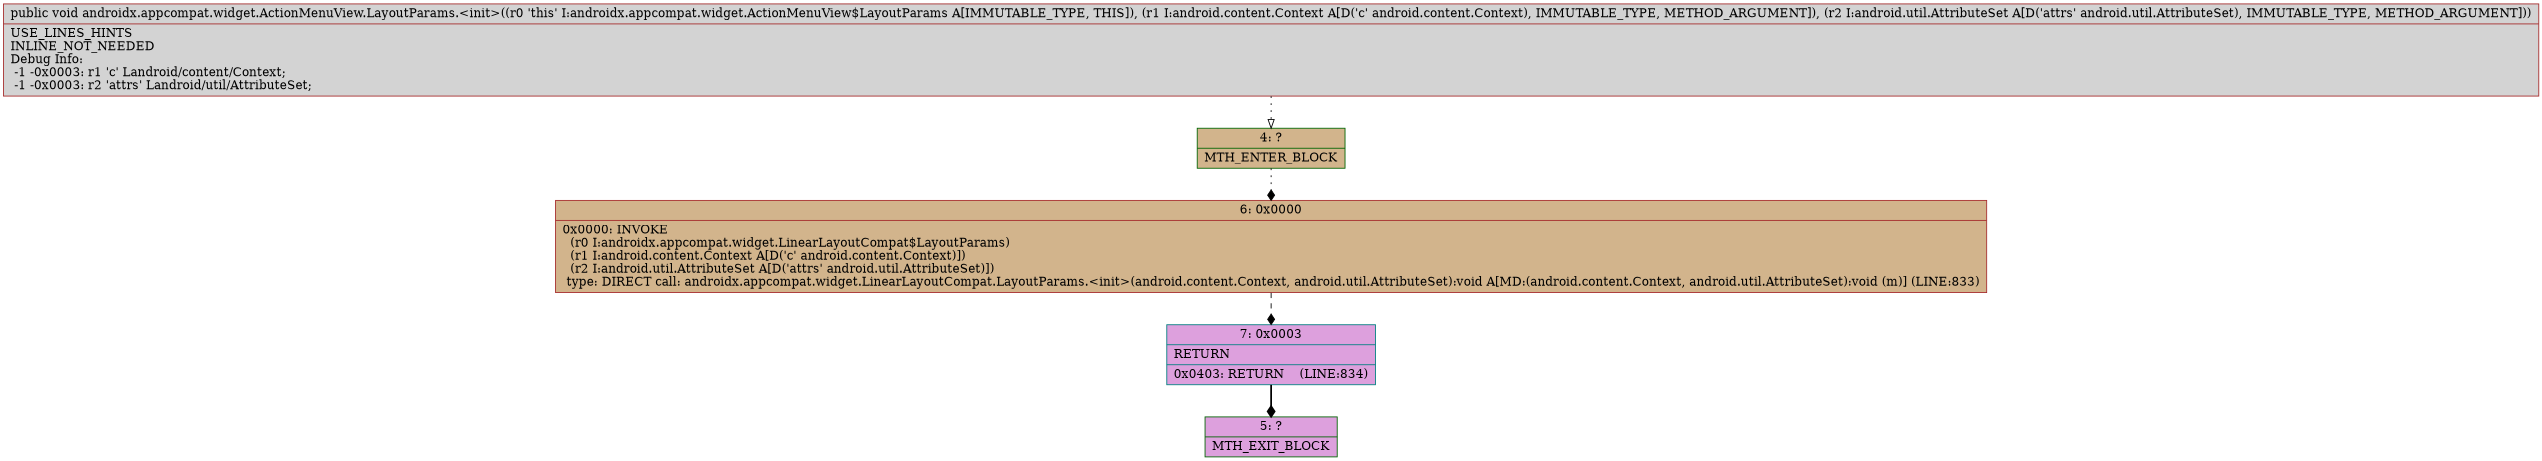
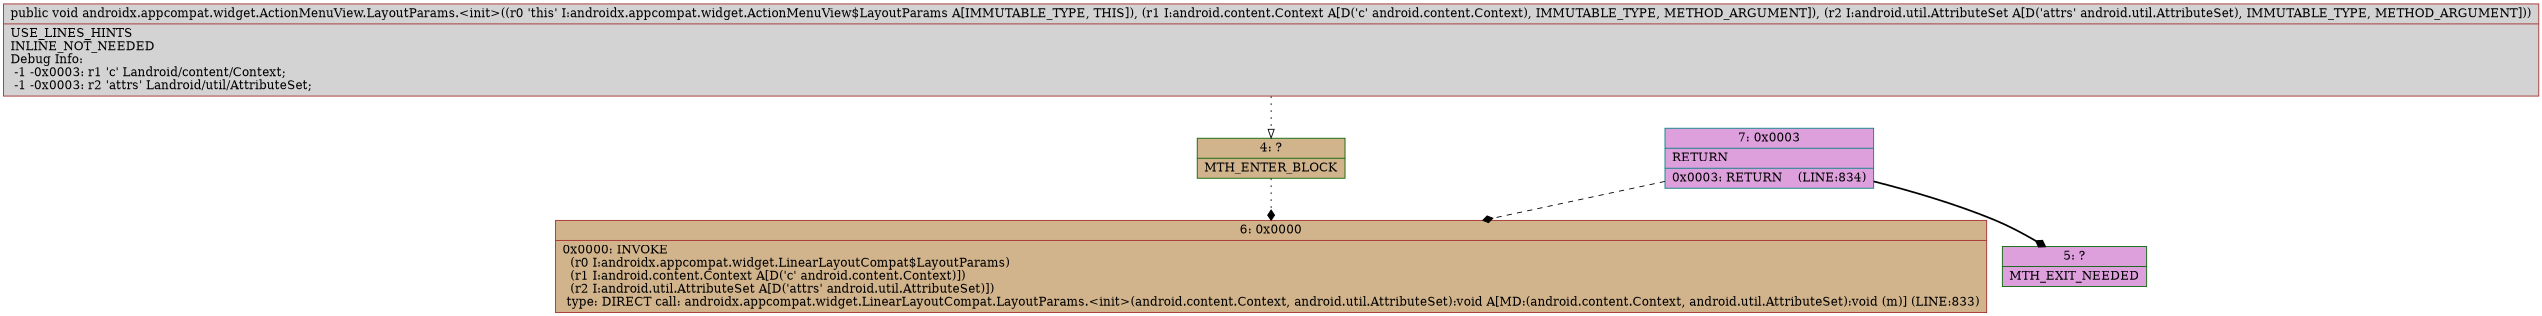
(1271, 303) -> (1579, 200)
(1271, 374) -> (1769, 178)
(1271, 446) -> (2074, 276)
